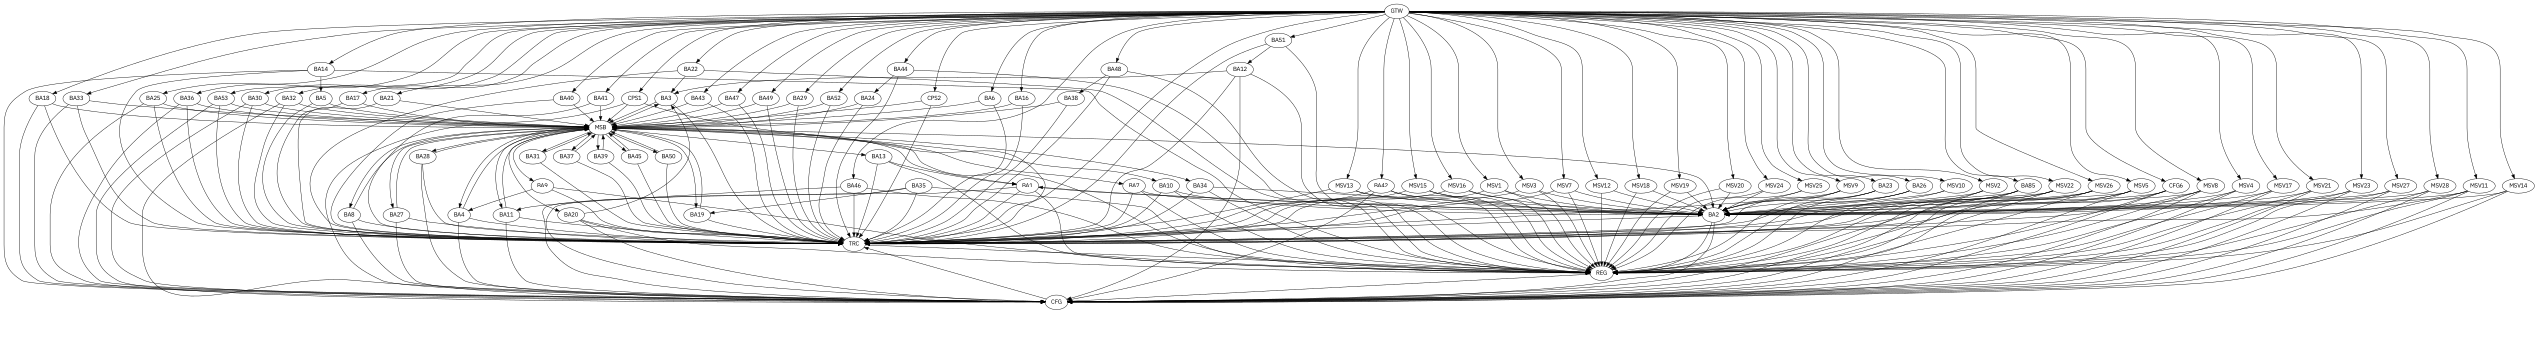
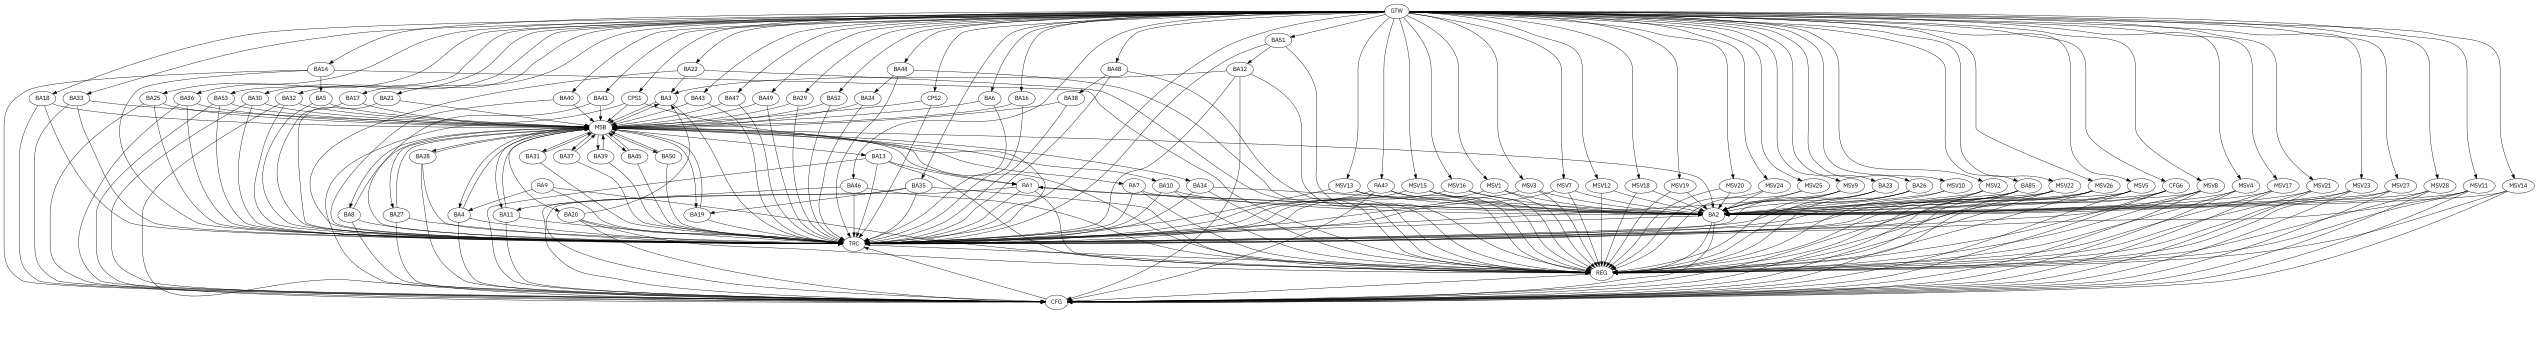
none -> (1032, 27)
(518, 148) -> none
none -> (522, 282)
